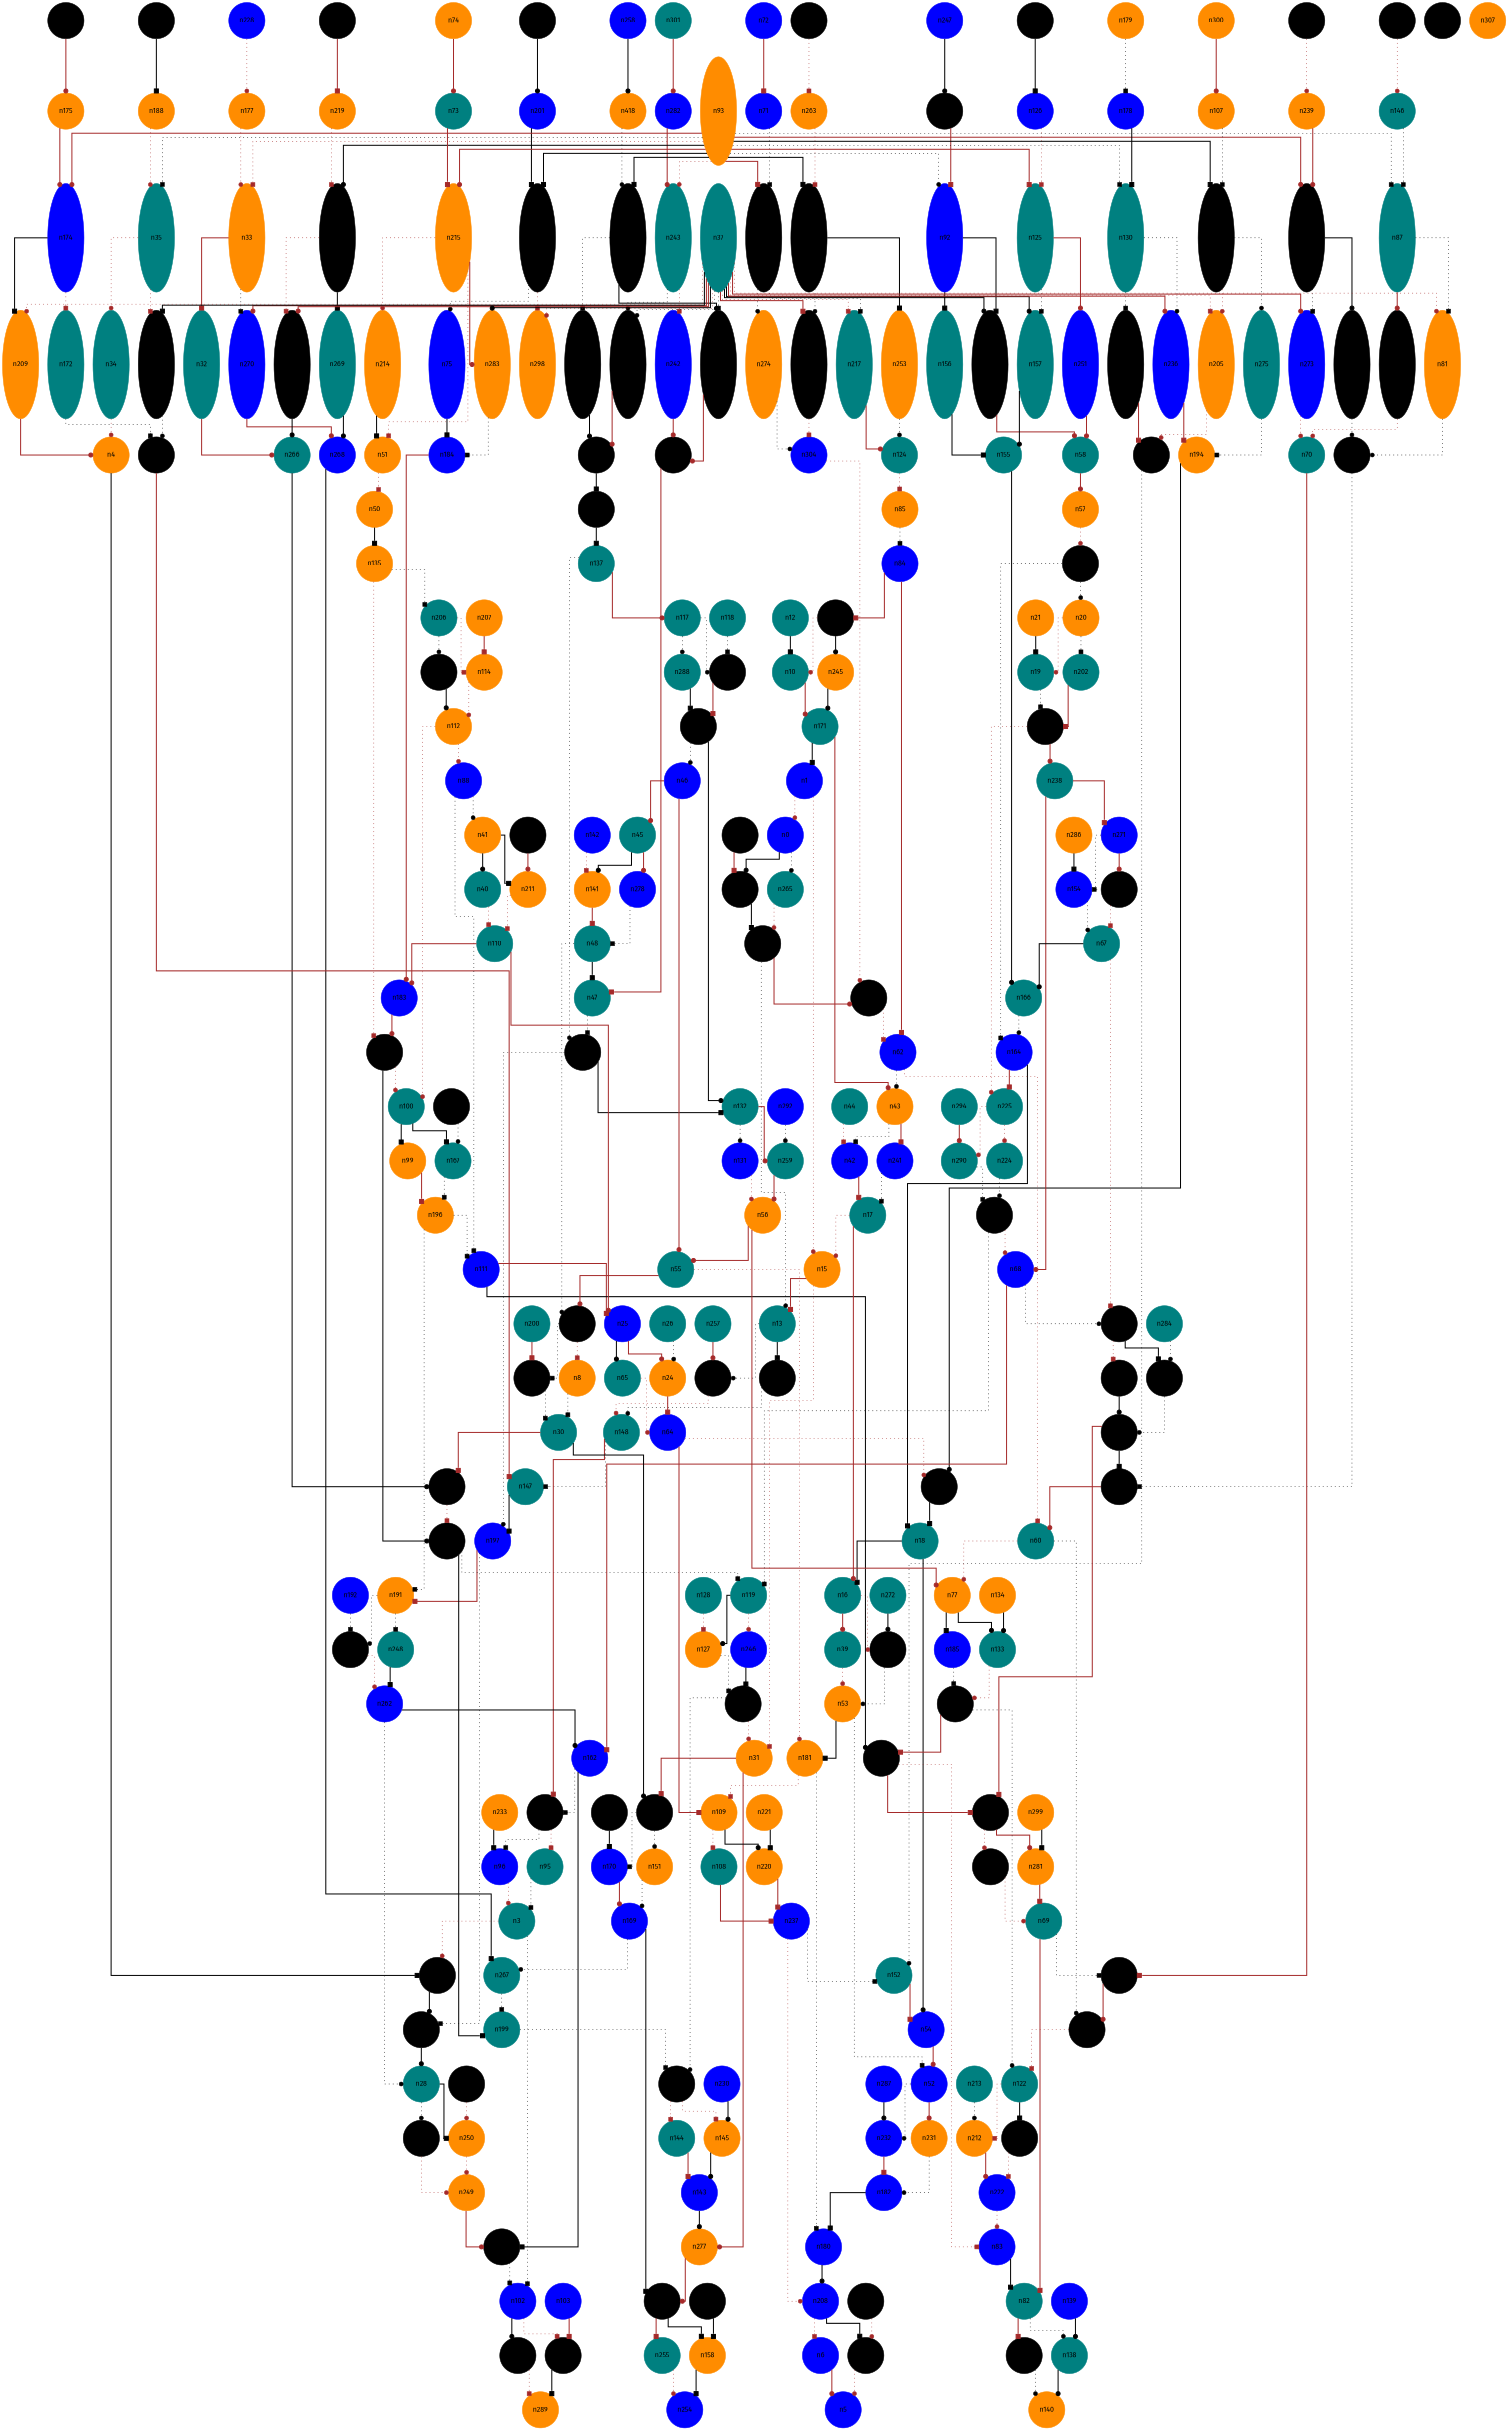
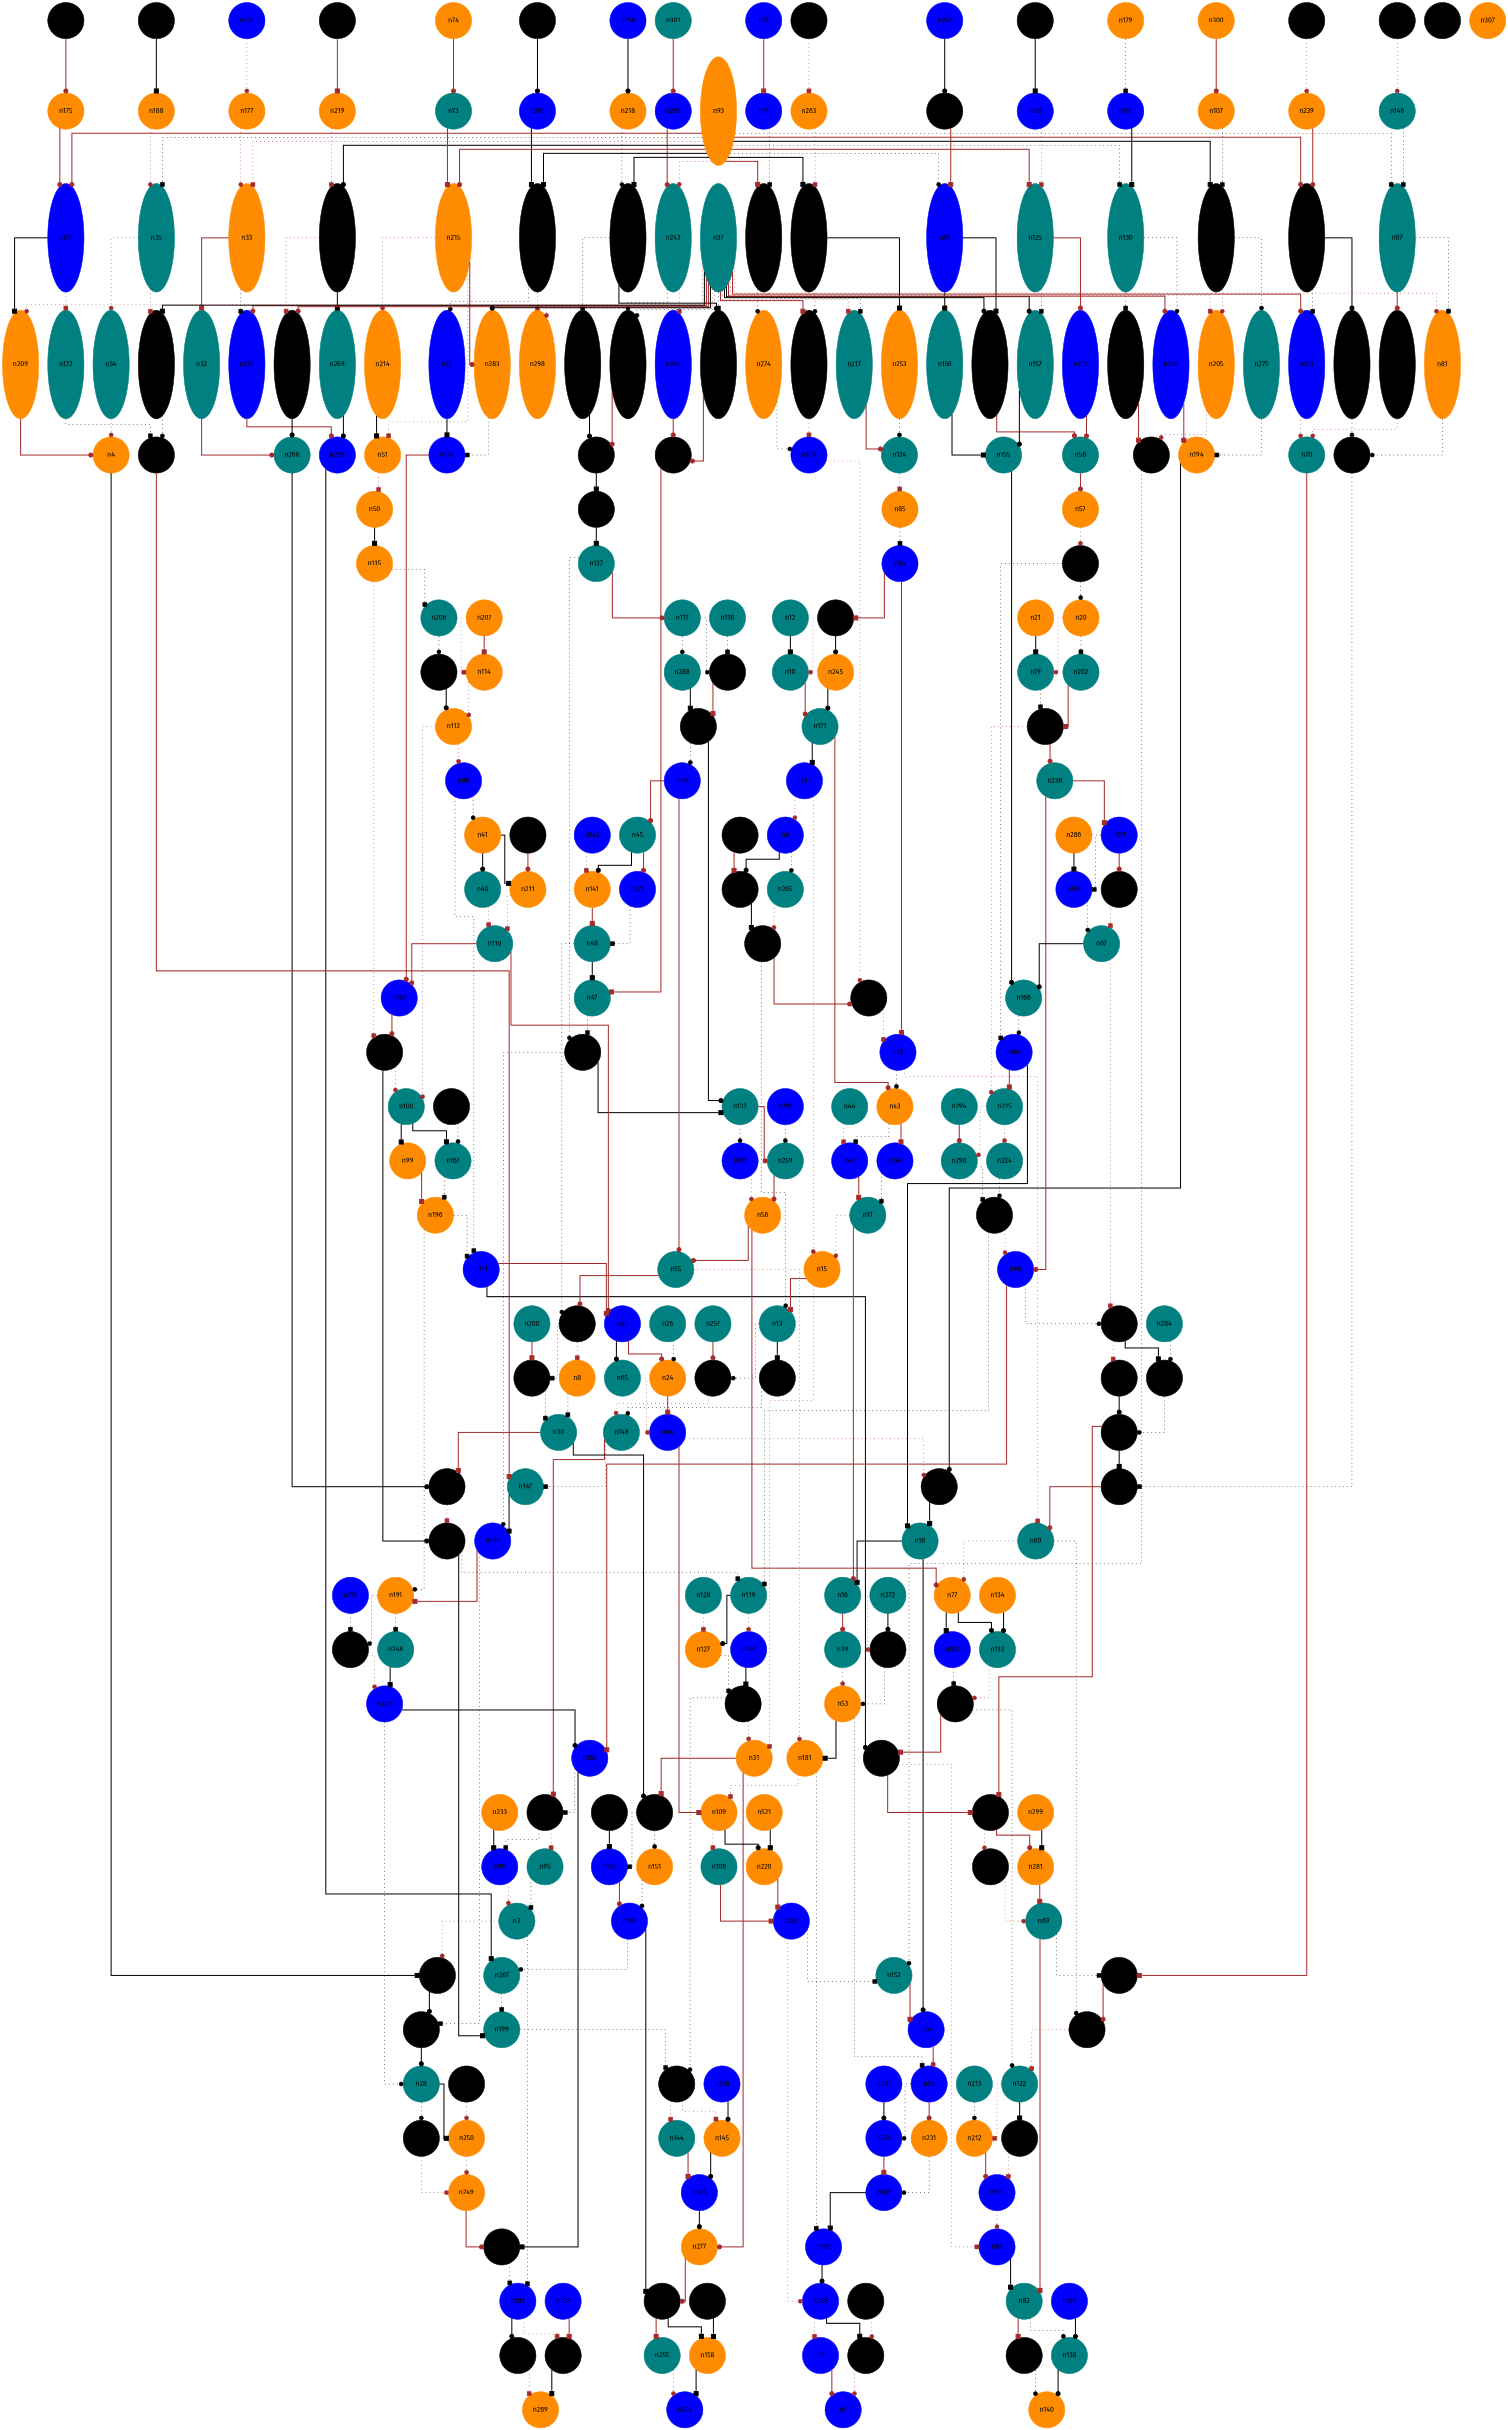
(628, 111) -> (628, 111)
(424, 1413) -> (424, 1413)
(764, 1813) -> (764, 1813)
